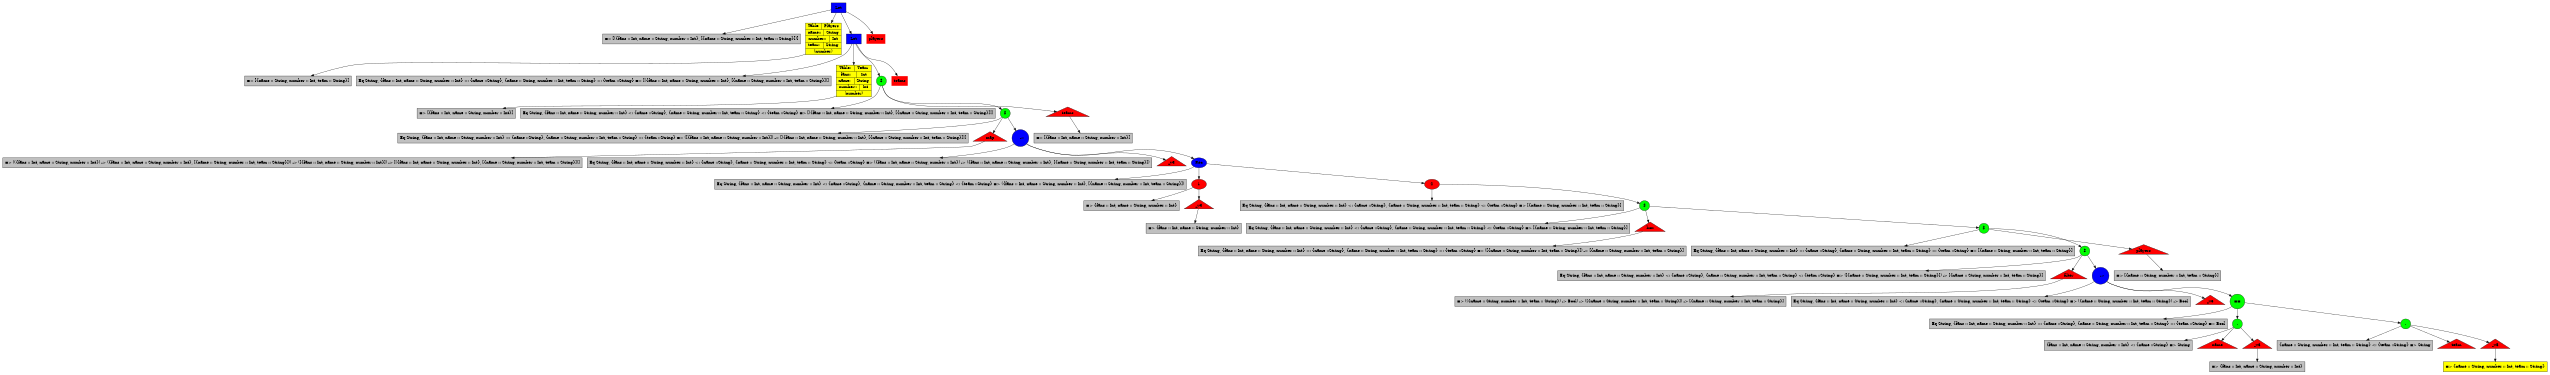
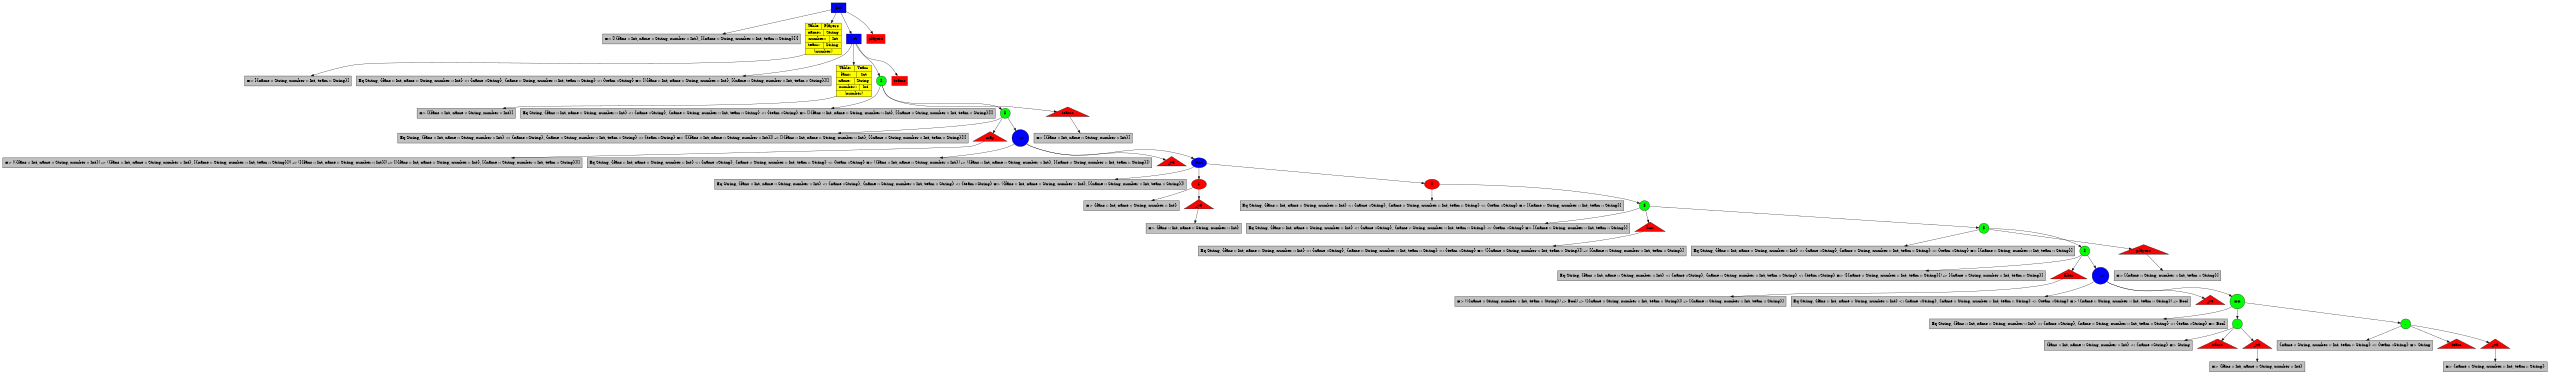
(2495, 367) -> (2495, 367)
